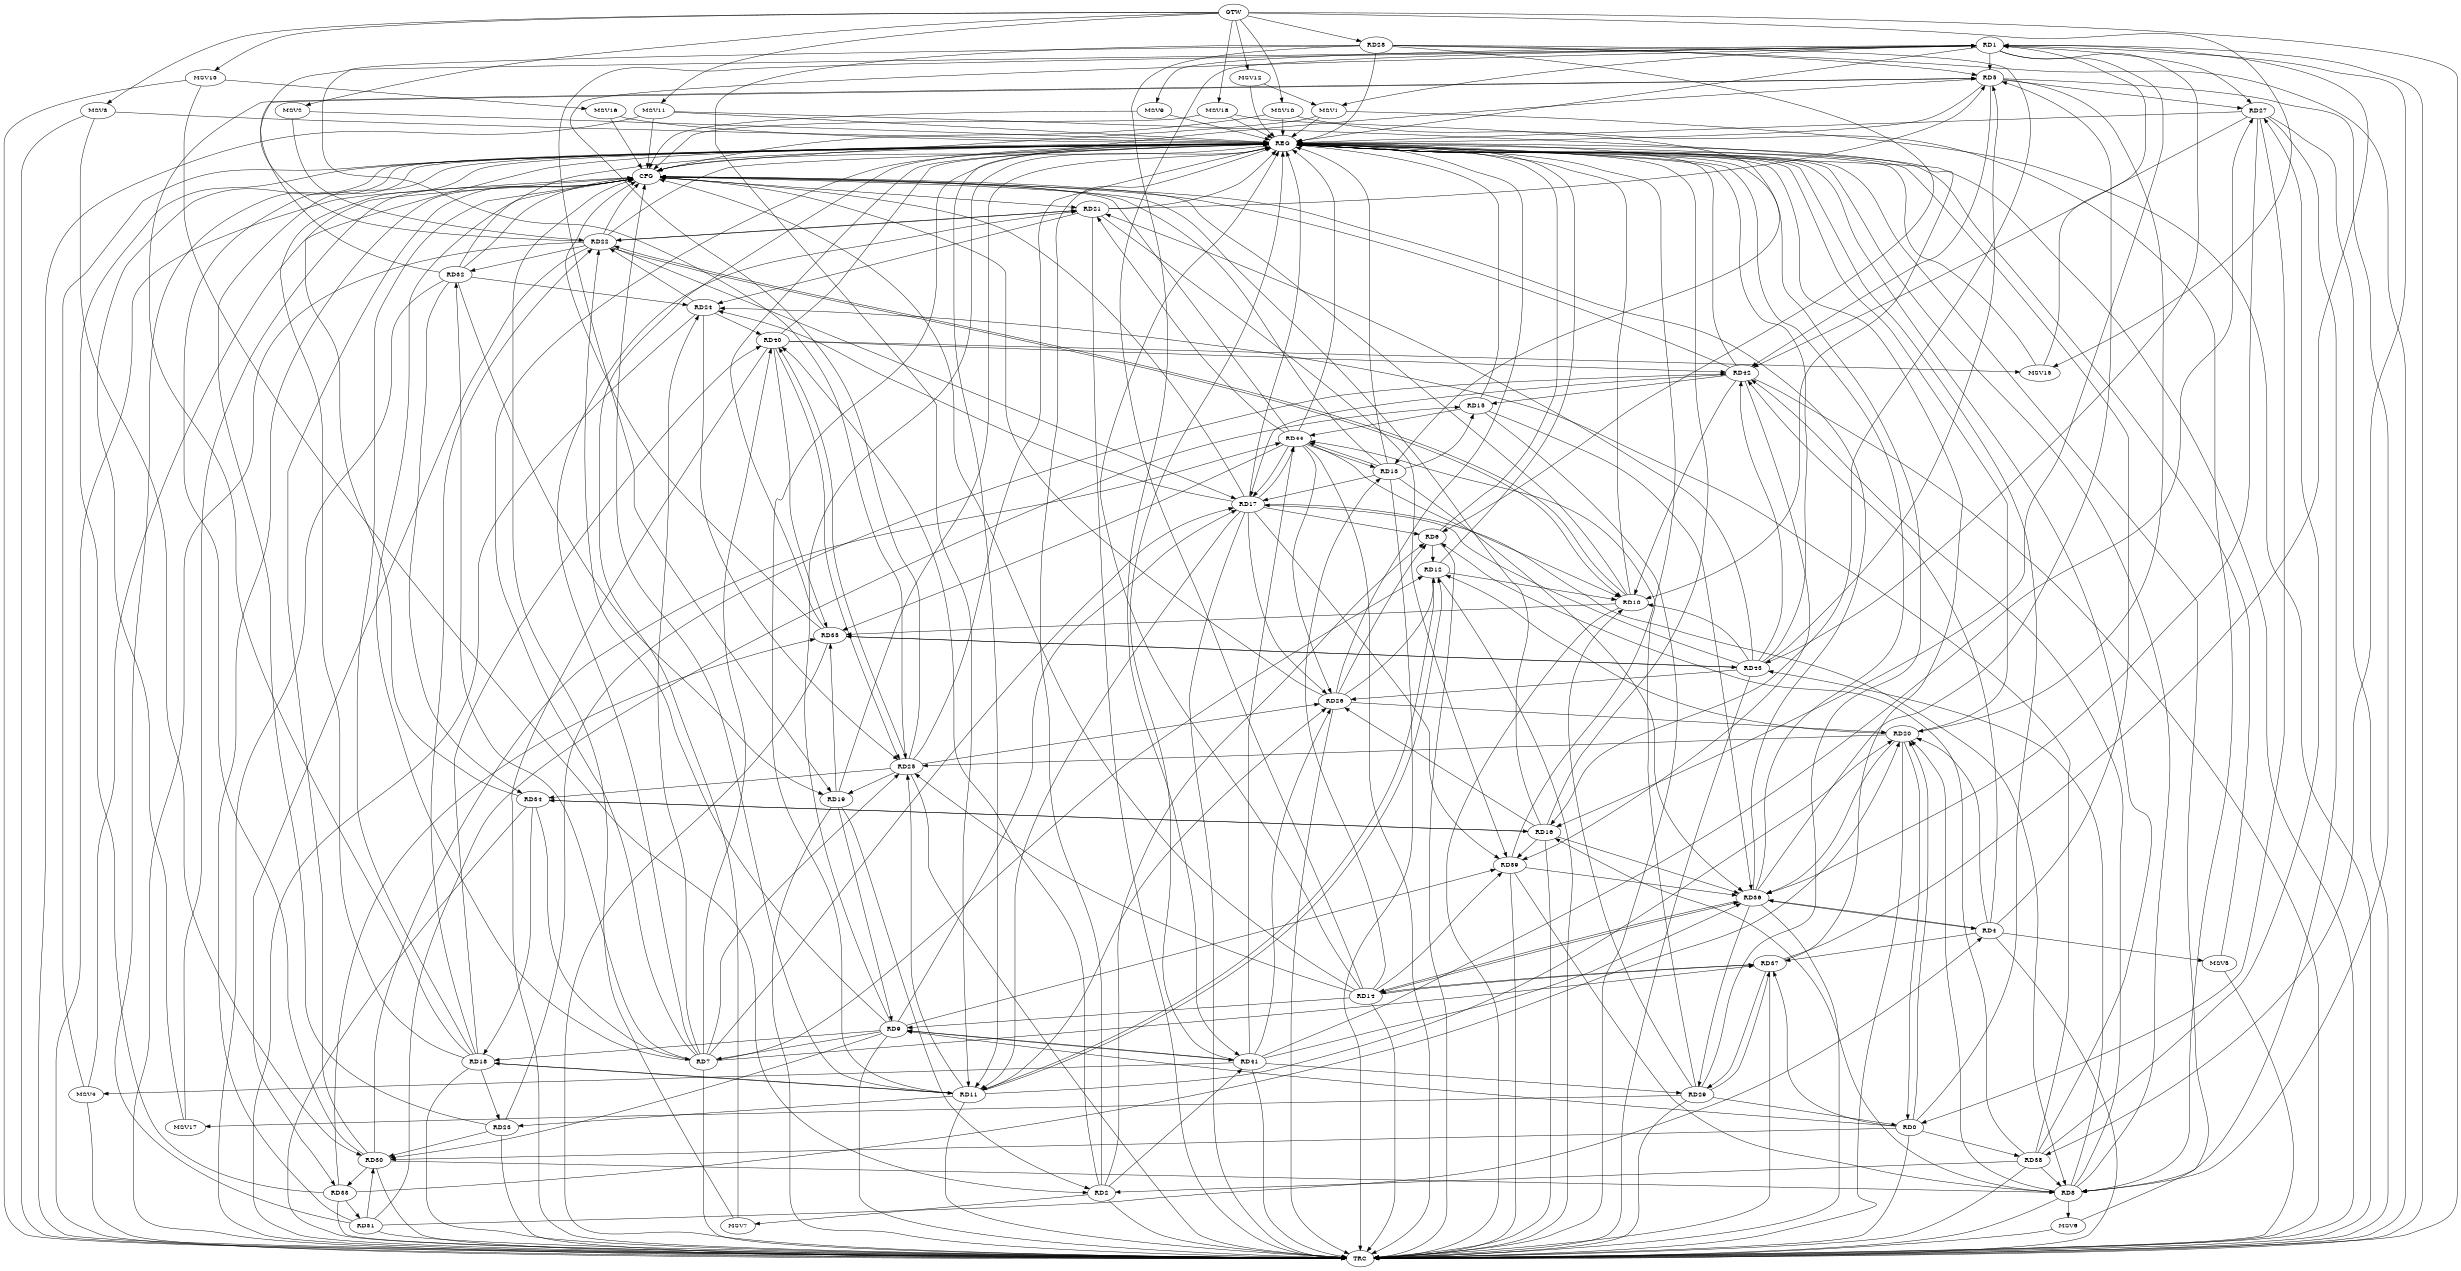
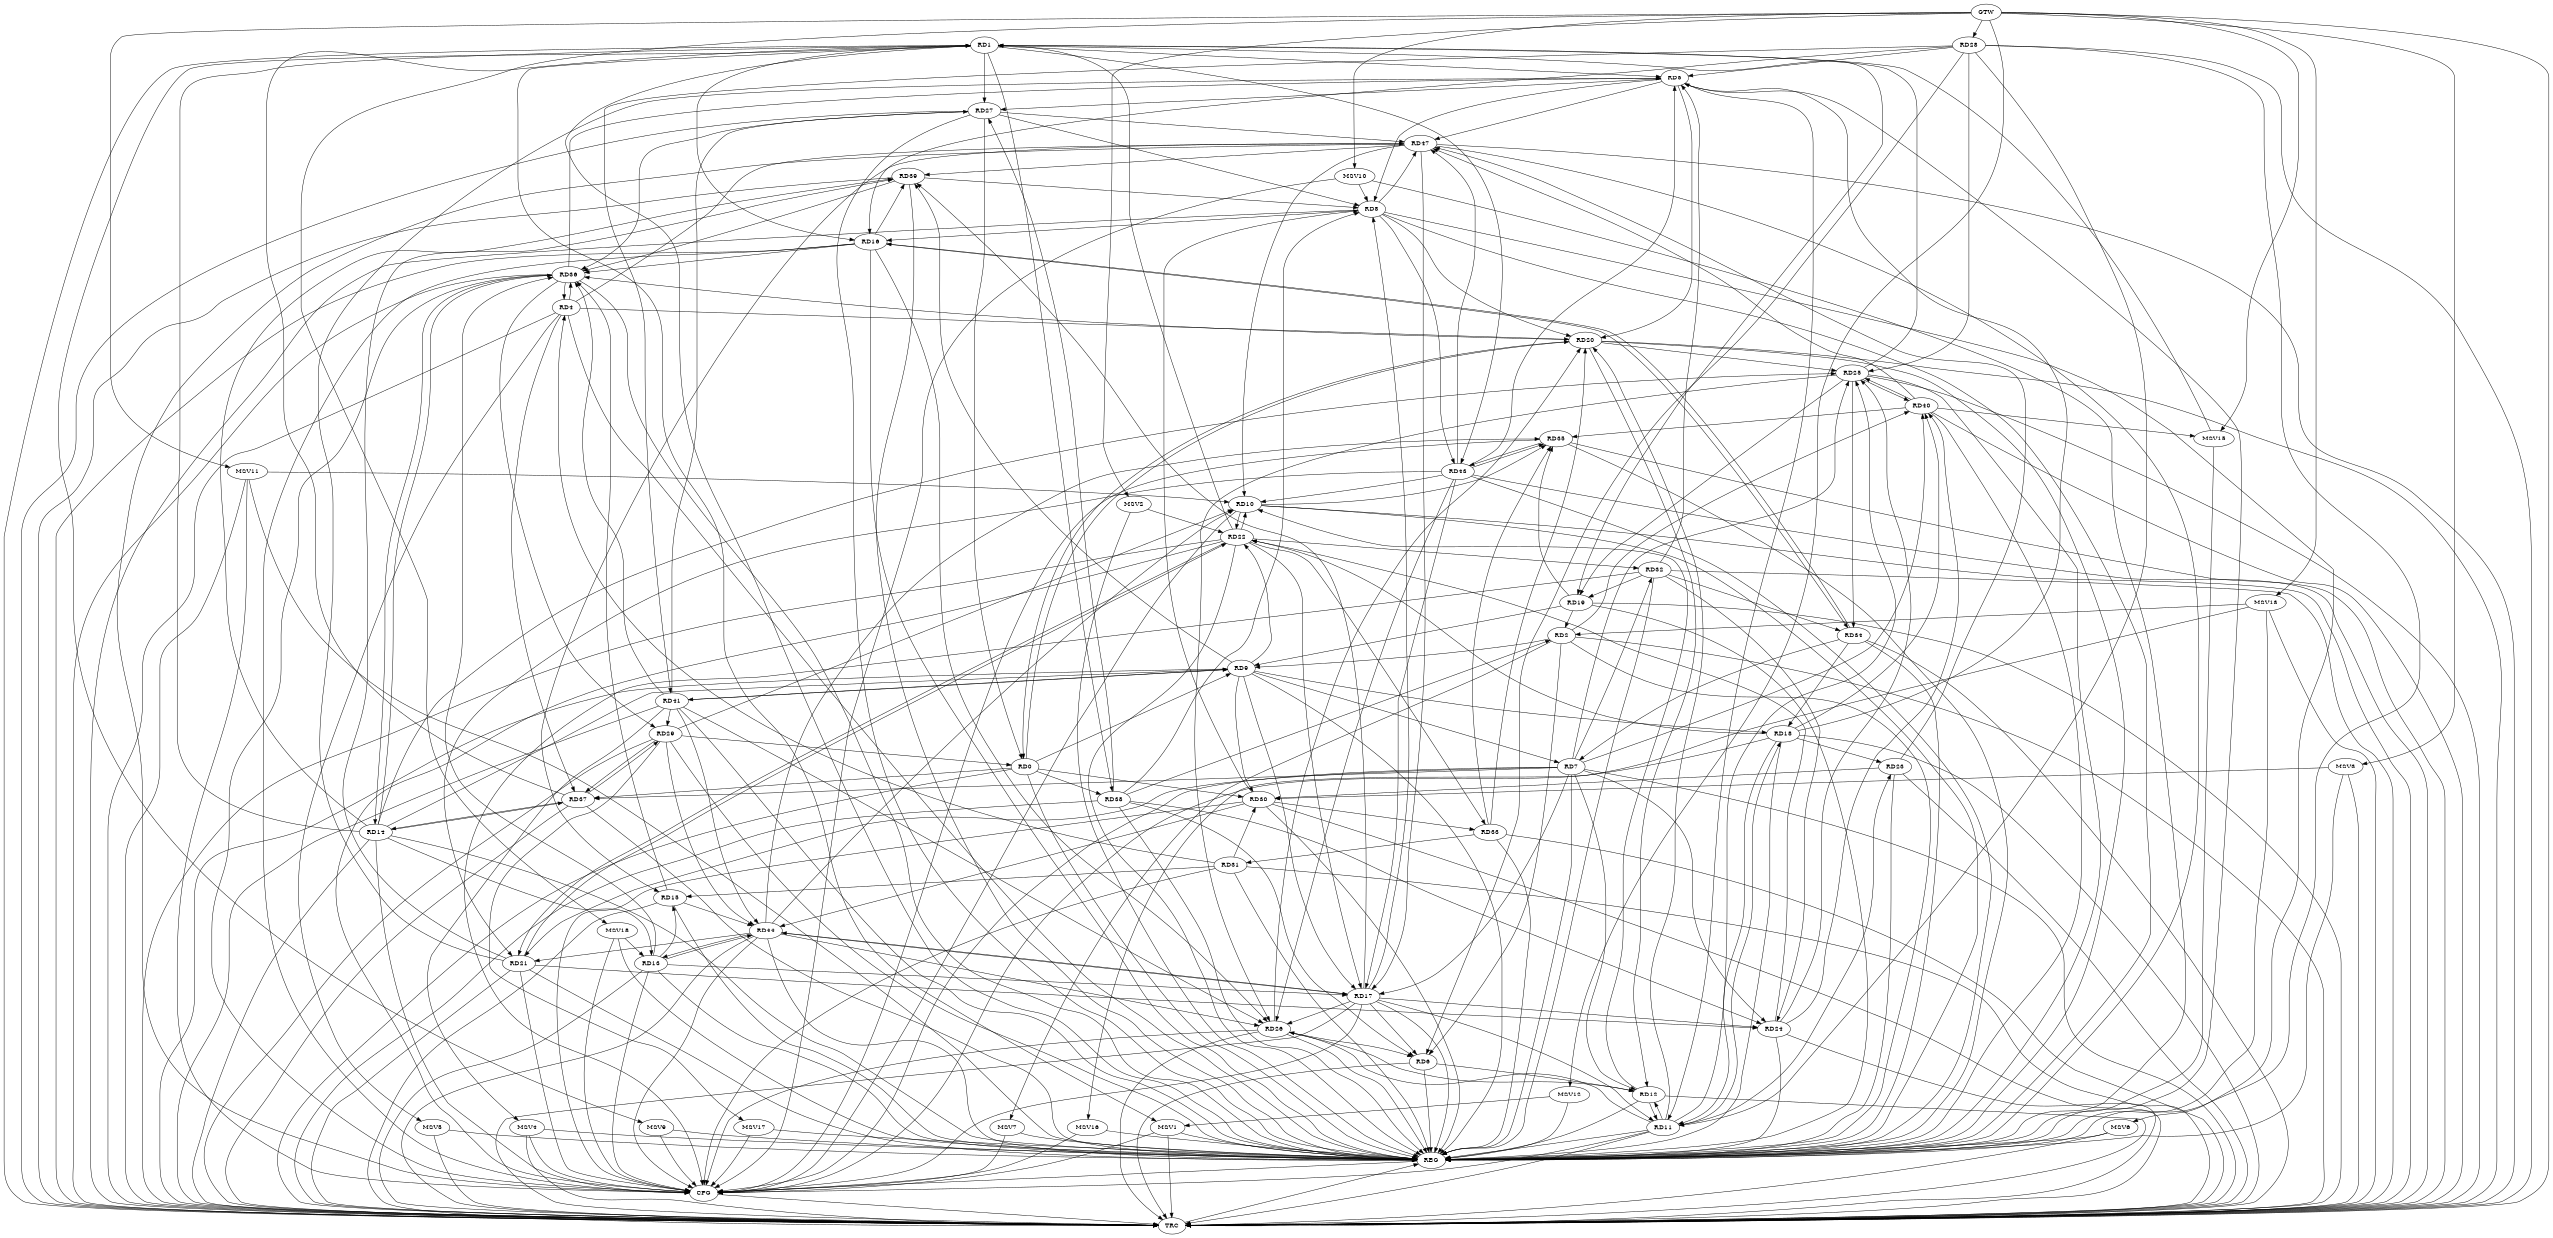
(866, 192) -> (551, 1122)
(1742, 373) -> (1420, 143)
none -> (2079, 1122)
(1174, 1129) -> (1398, 658)
none -> (1731, 1145)
